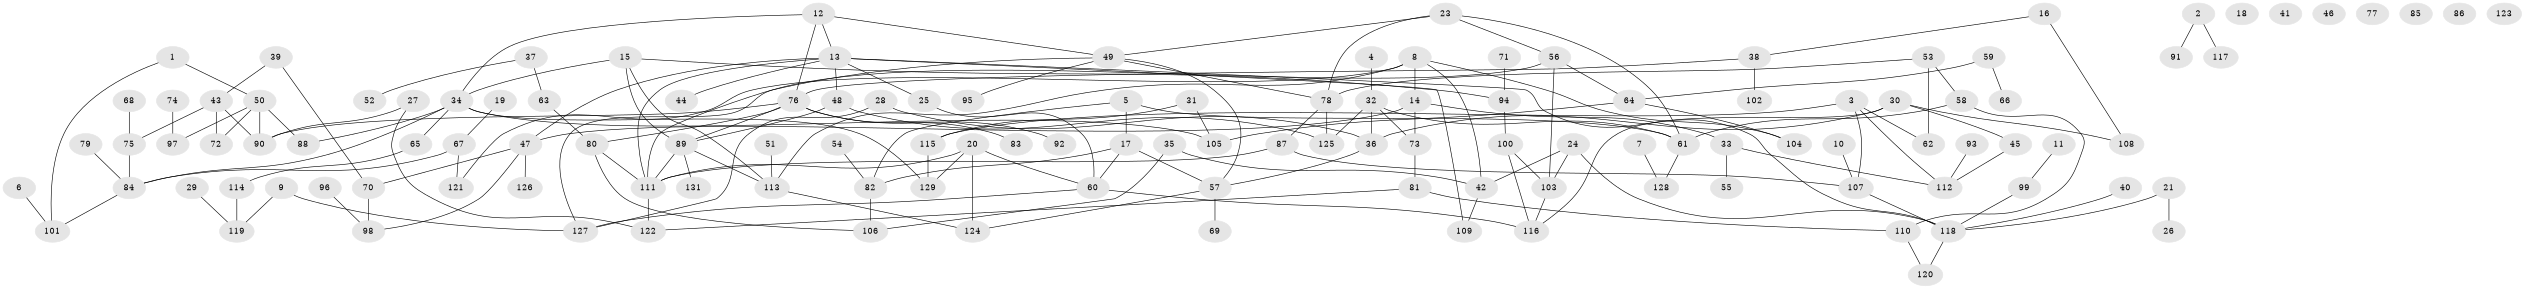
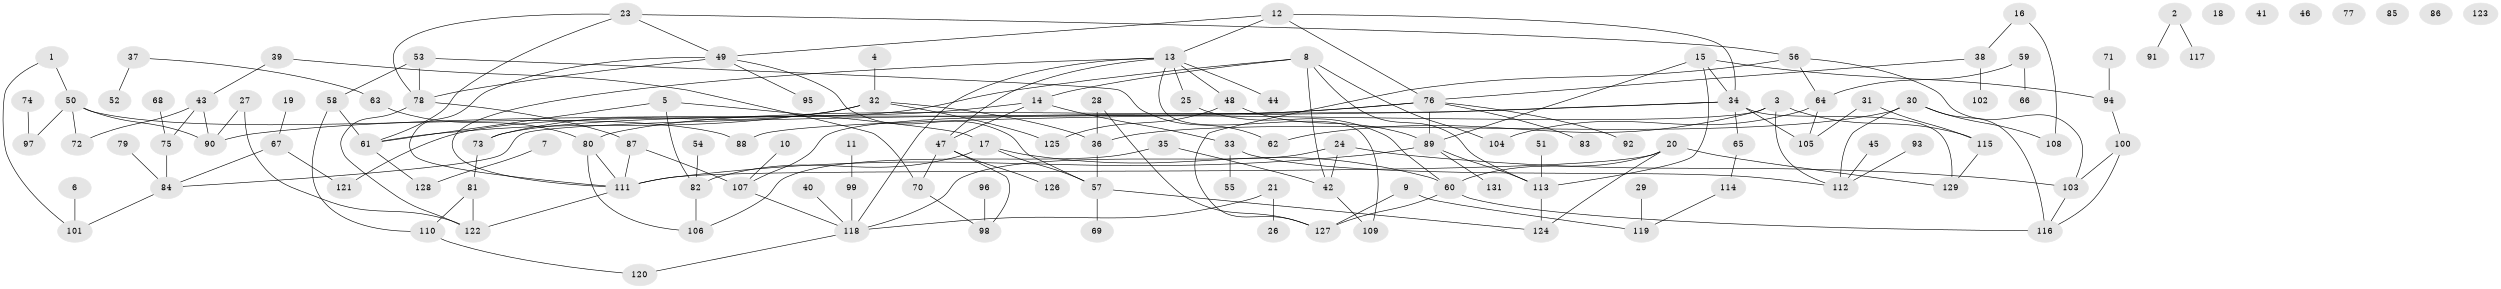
(1957, 120) -> (1855, 131)
(1327, 123) -> (360, 170)
